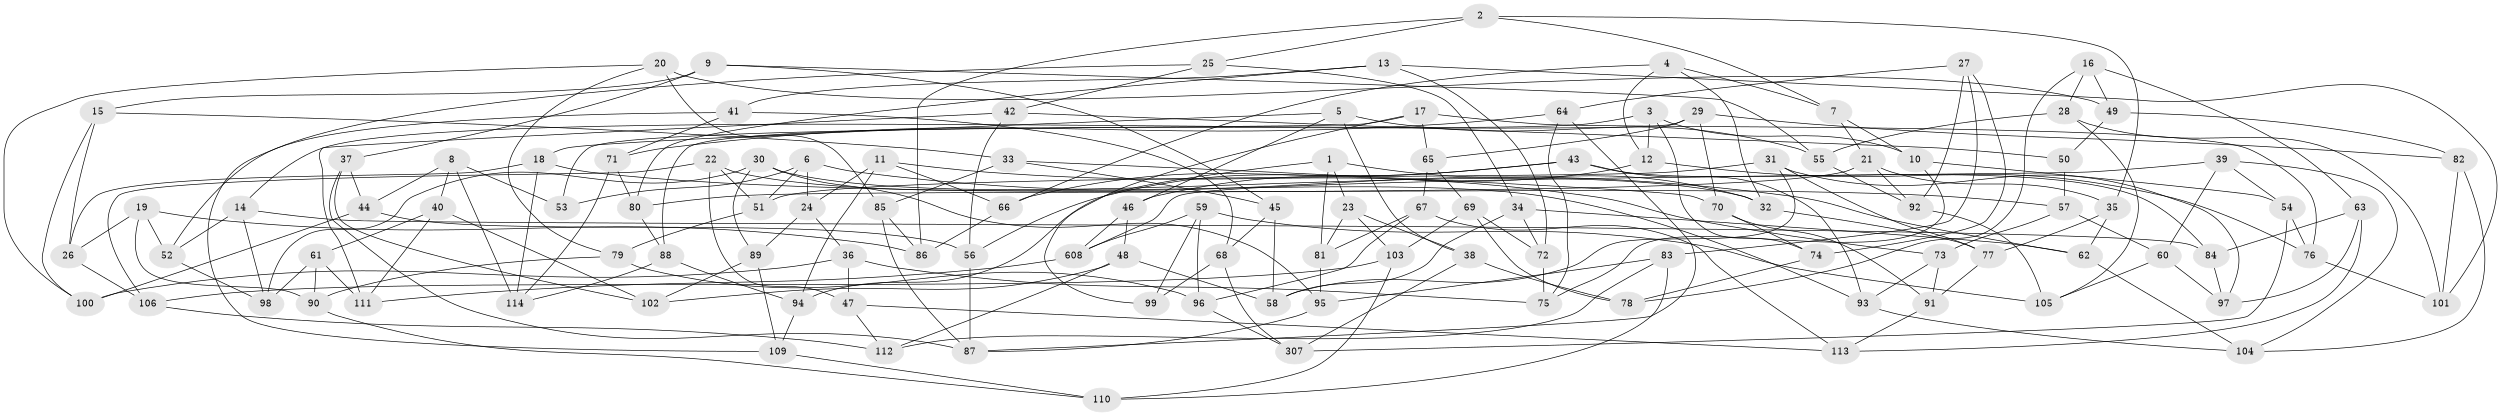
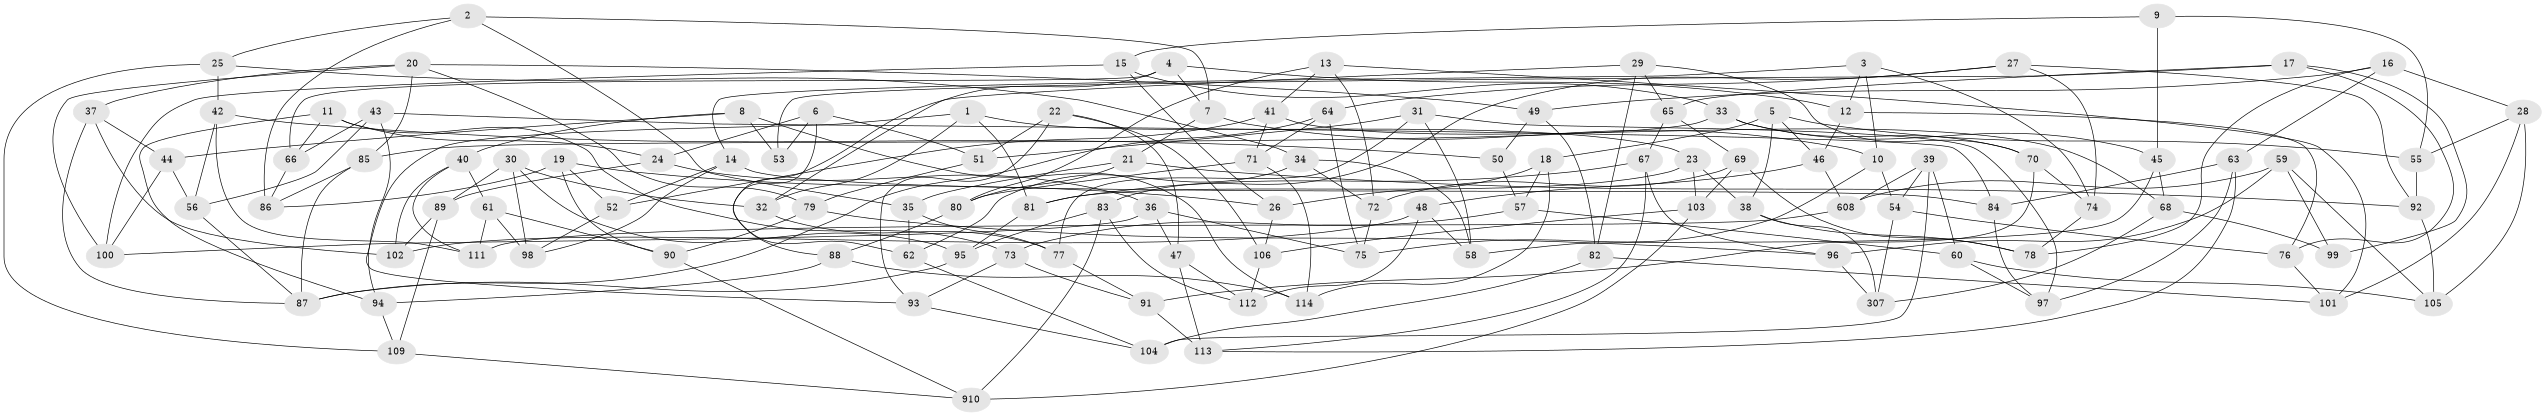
(573, 110) -> (177, 87)
(1102, 400) -> (971, 400)
